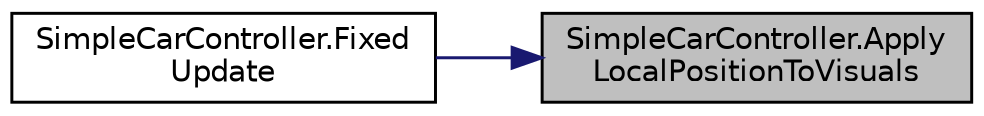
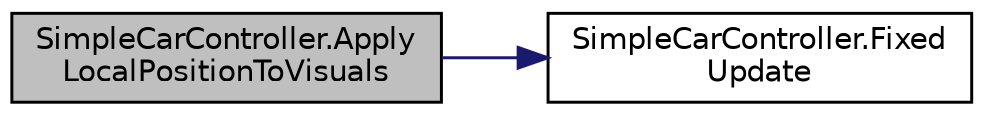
(474, 58) -> (480, 58)
